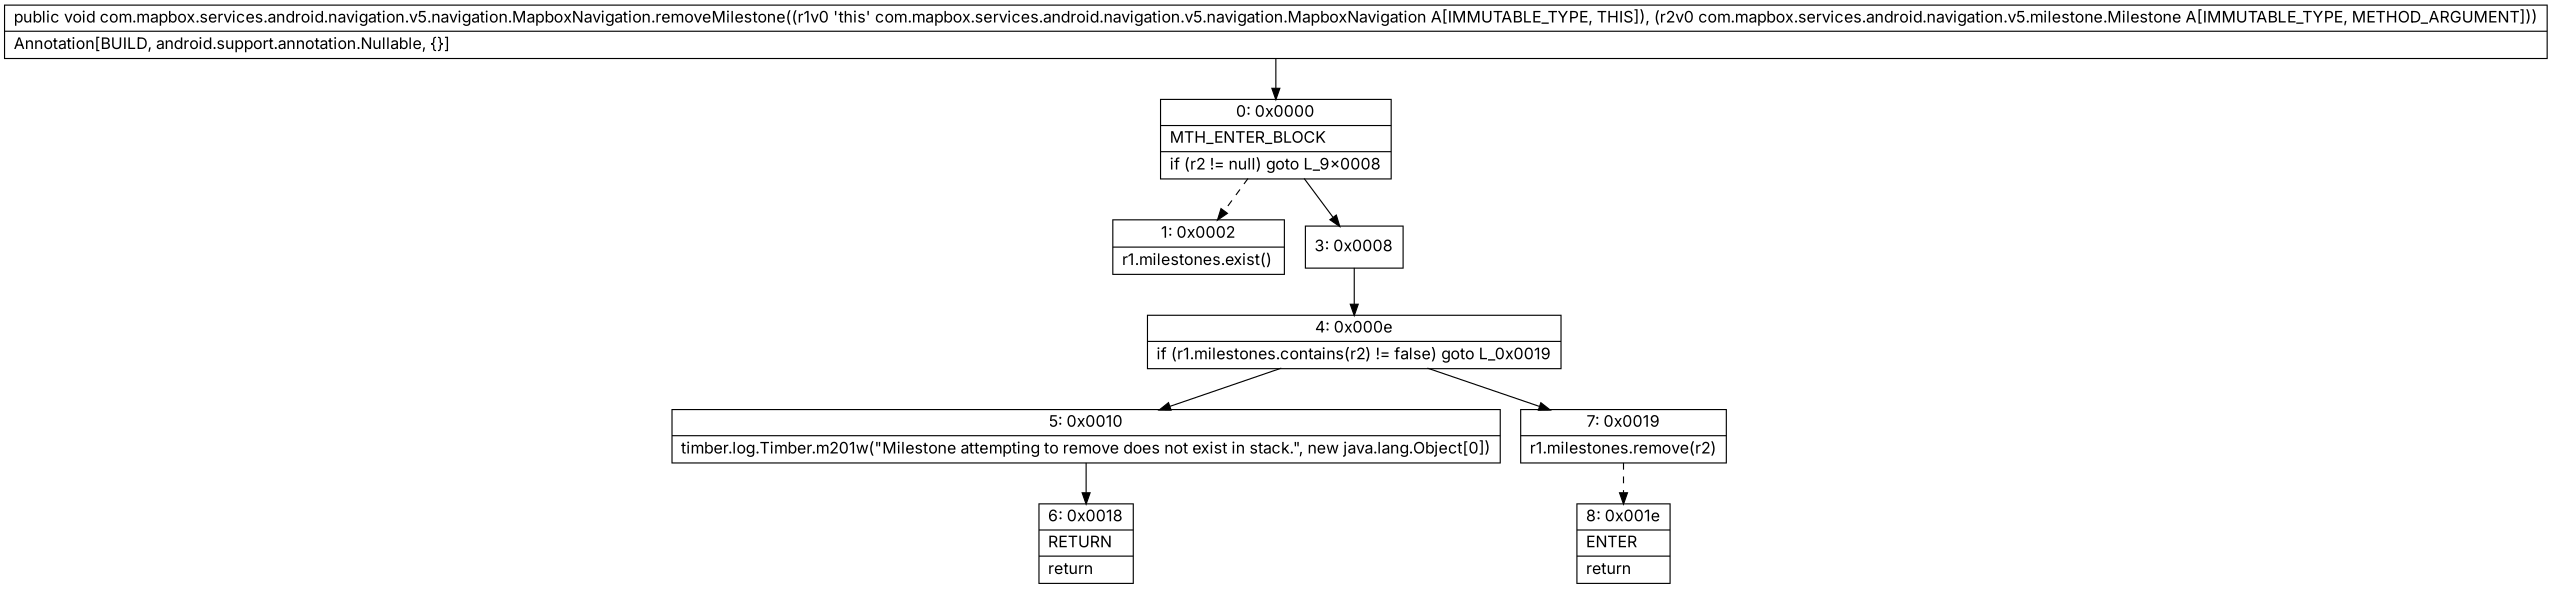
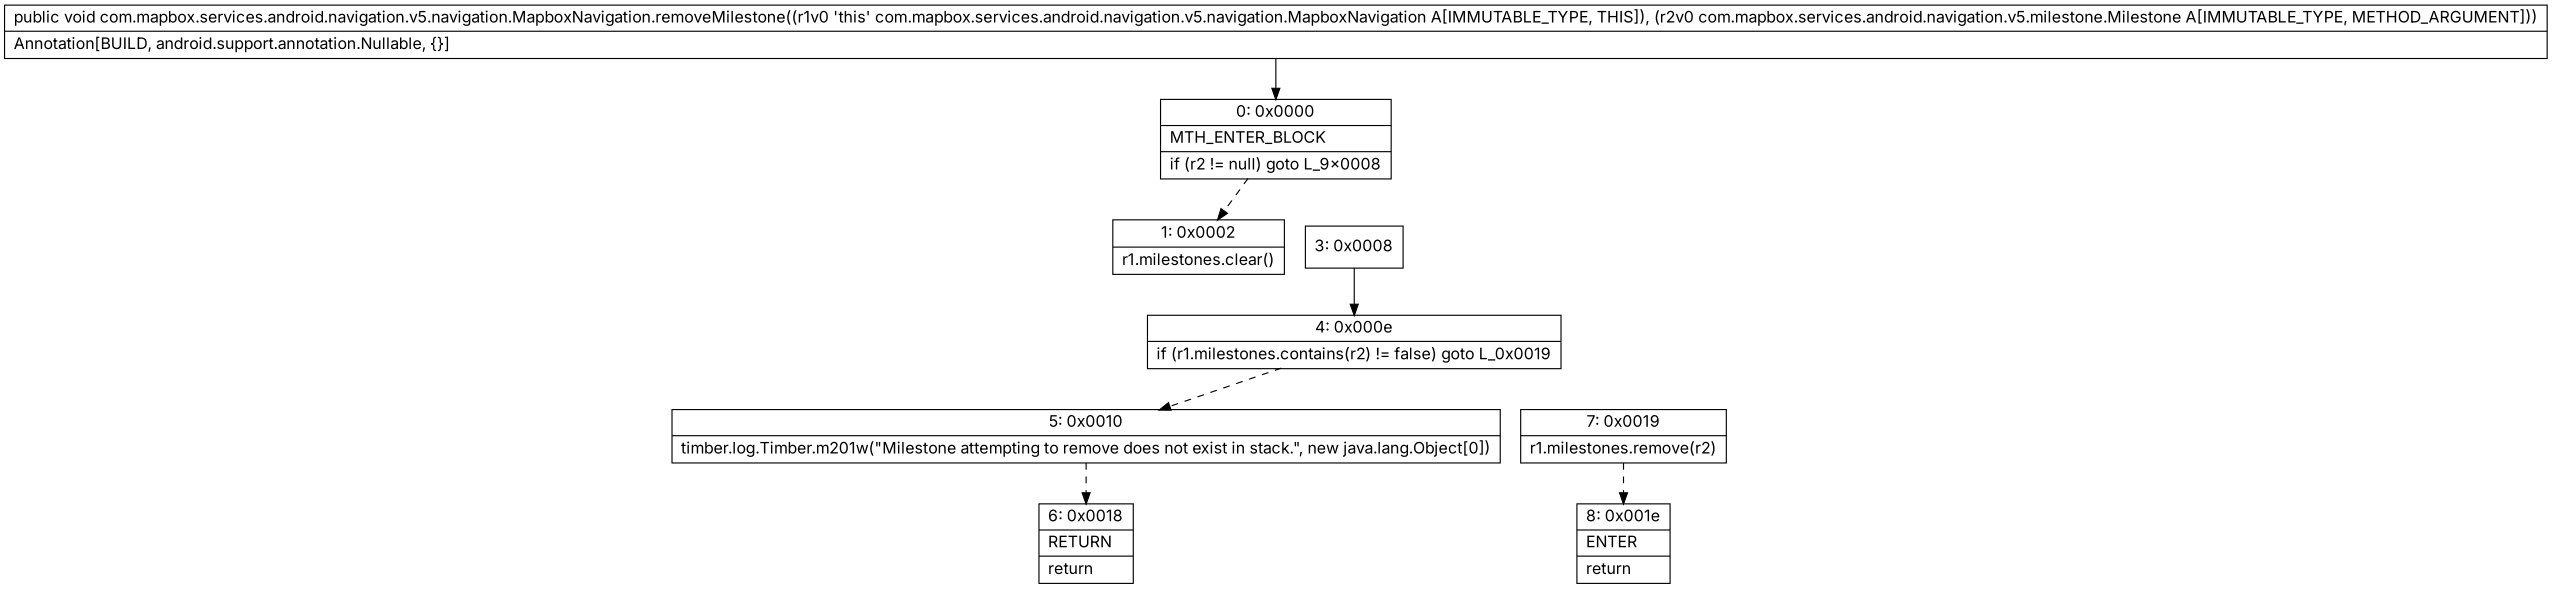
(1319, 198) -> none
(1197, 260) -> (1199, 260)
(1226, 387) -> (1226, 387)
(1483, 387) -> none
(1086, 478) -> (1086, 478)
